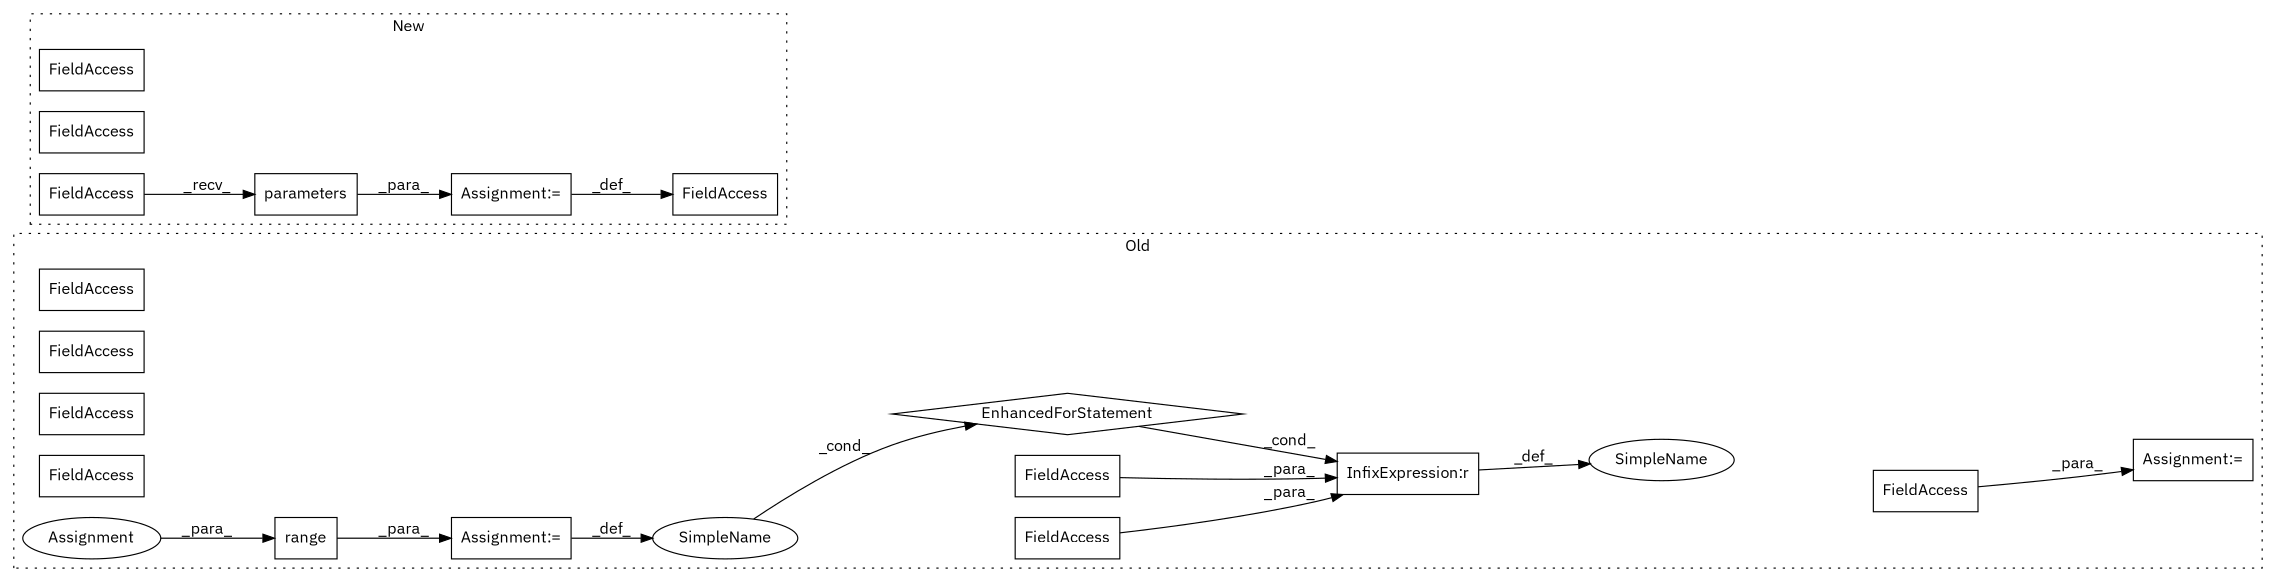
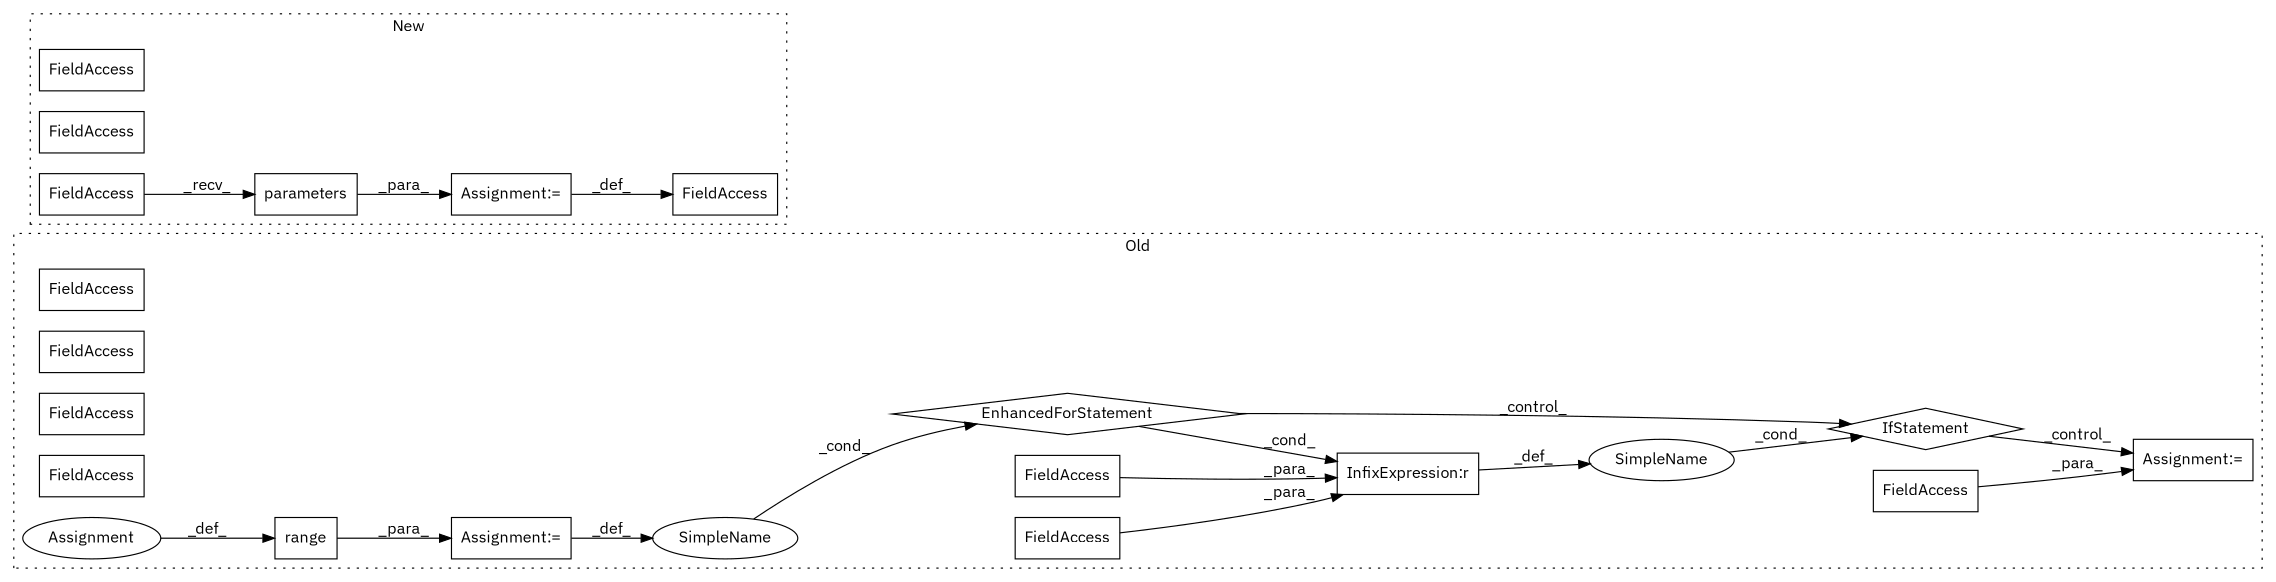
none -> (1926, 429)
(208, 530) -> (208, 530)
